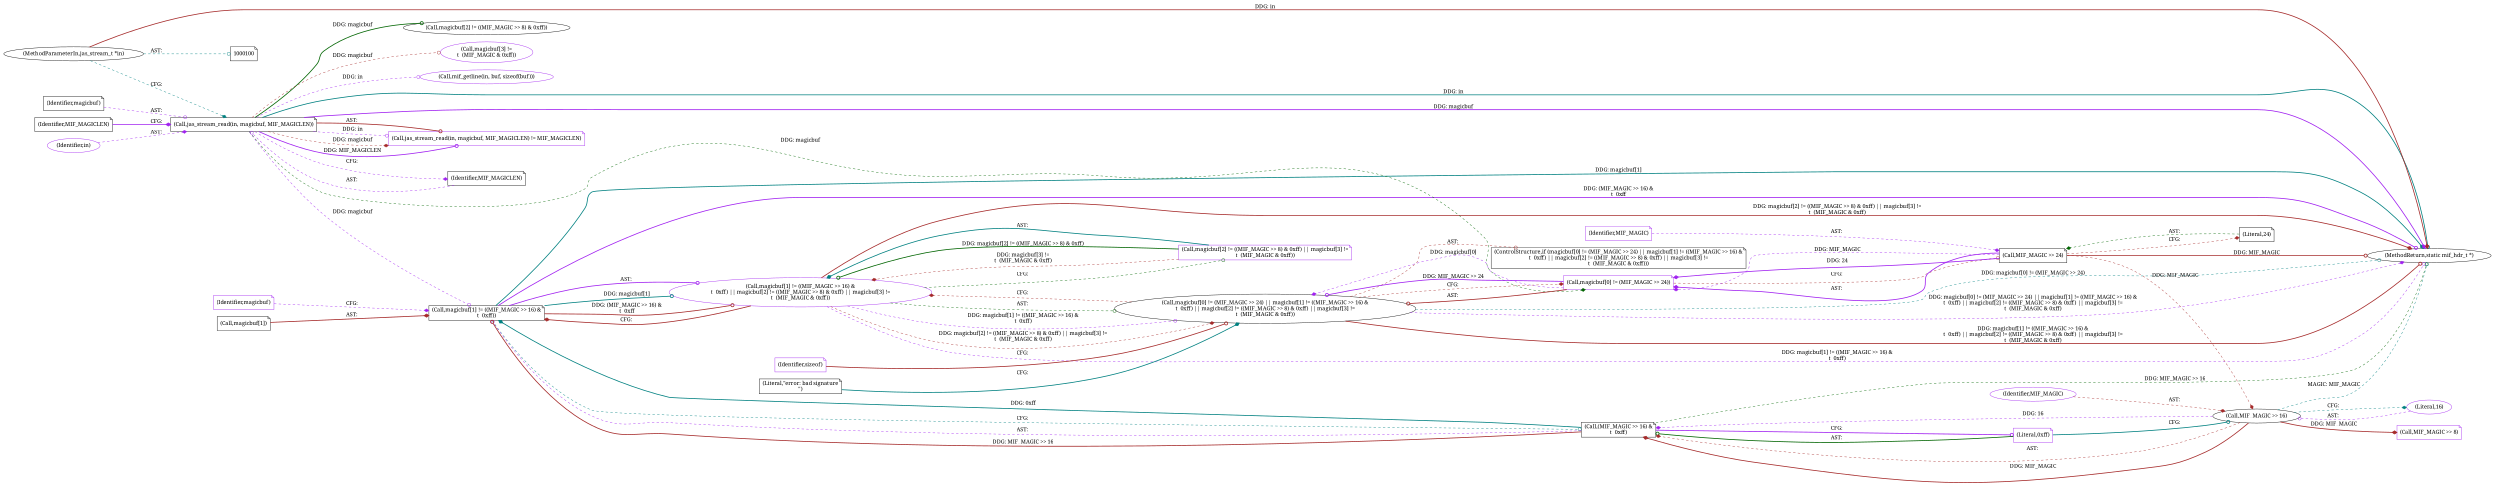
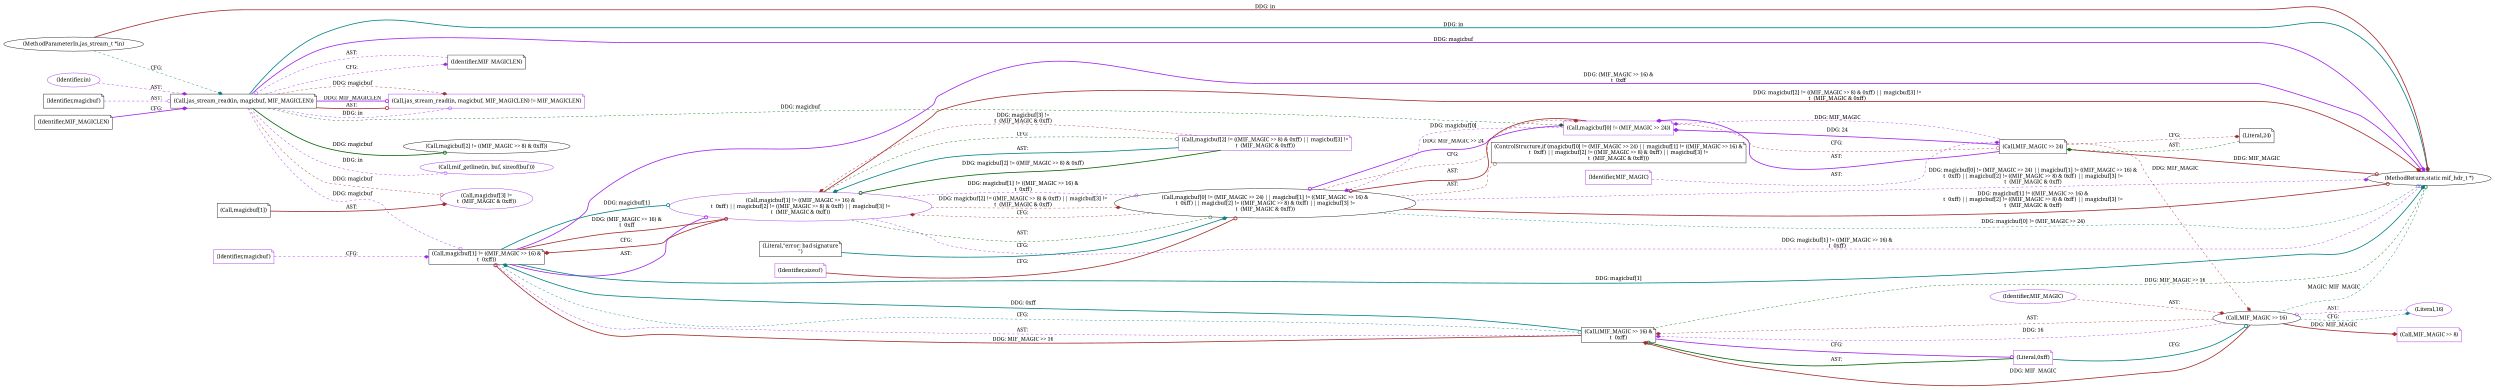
(244, 54) -> none
(347, 319) -> (356, 211)
